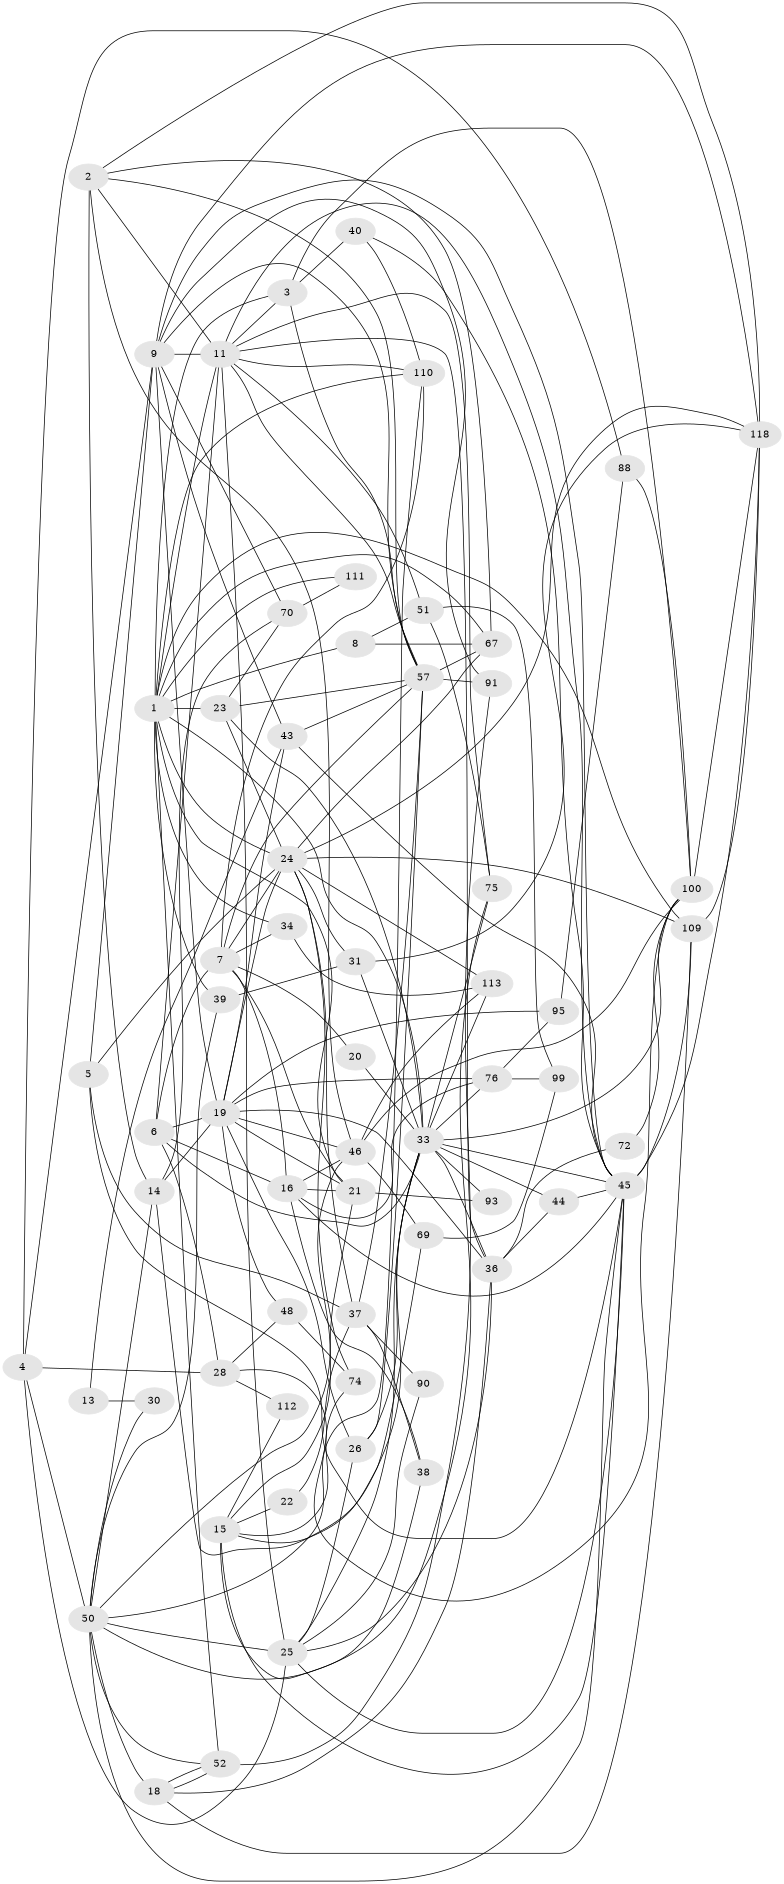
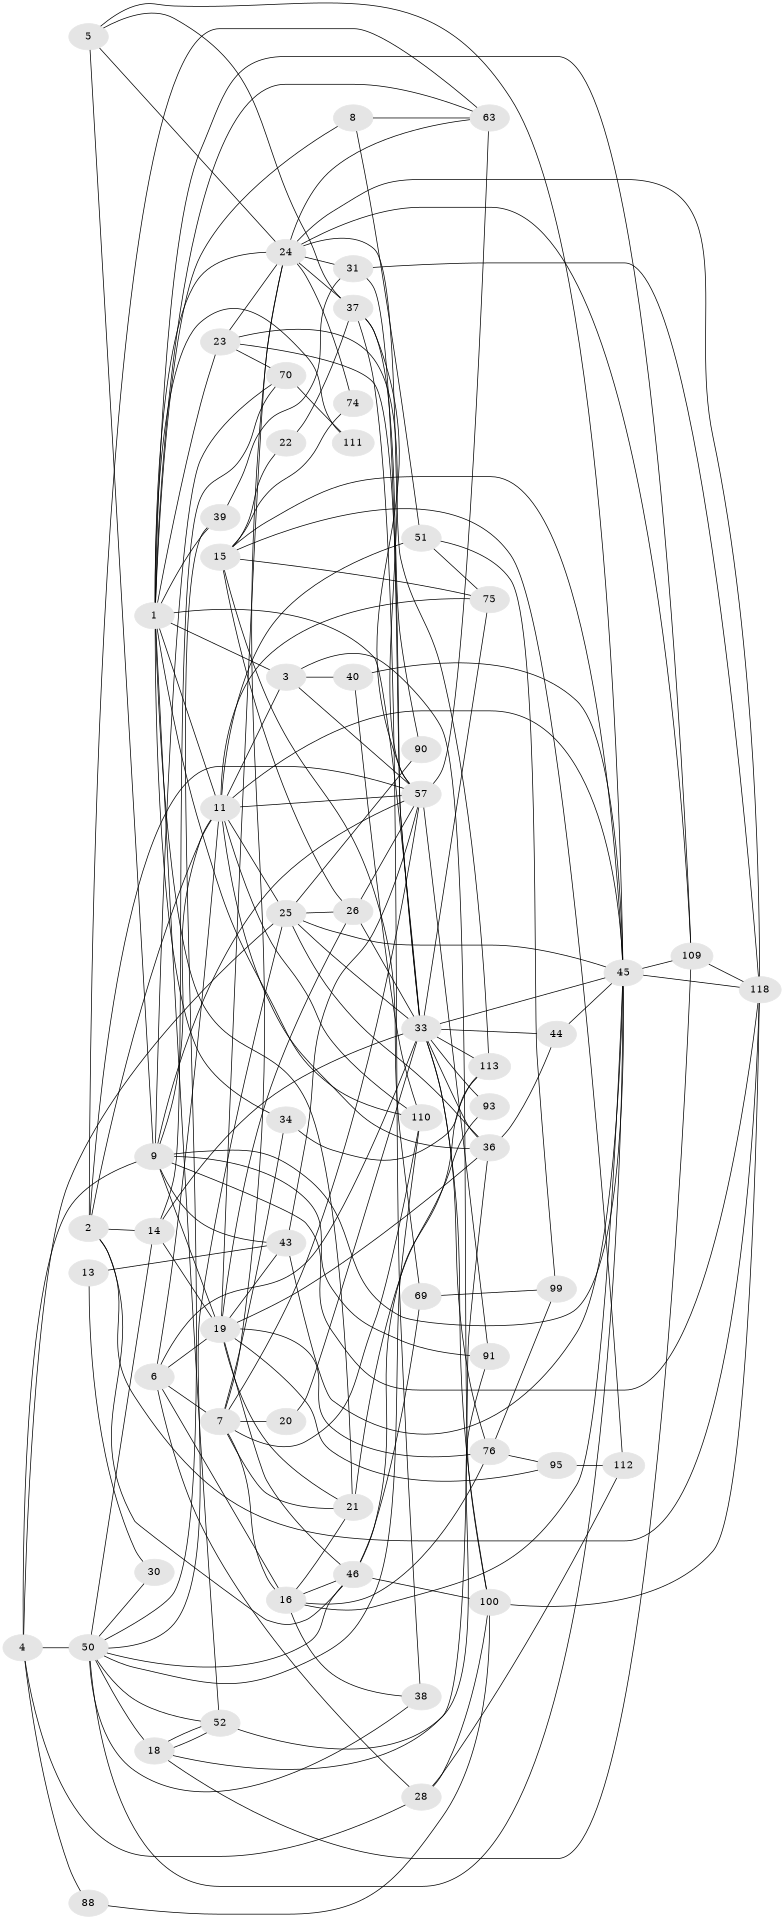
(492, 644) -> (490, 118)
(590, 753) -> (590, 1465)
(625, 1146) -> none
(287, 1312) -> none
(318, 1432) -> (267, 741)
